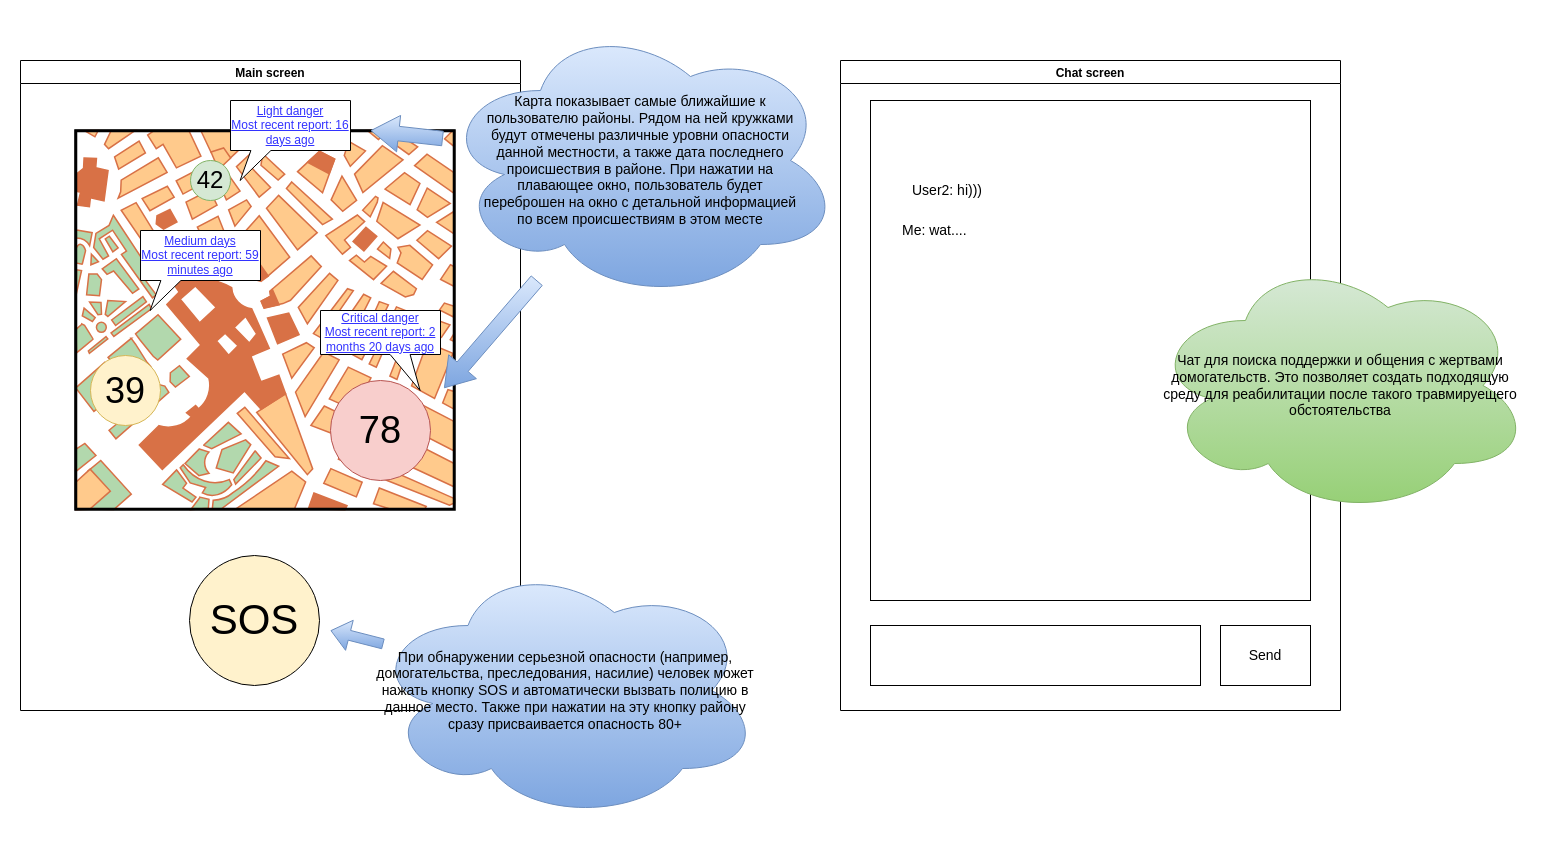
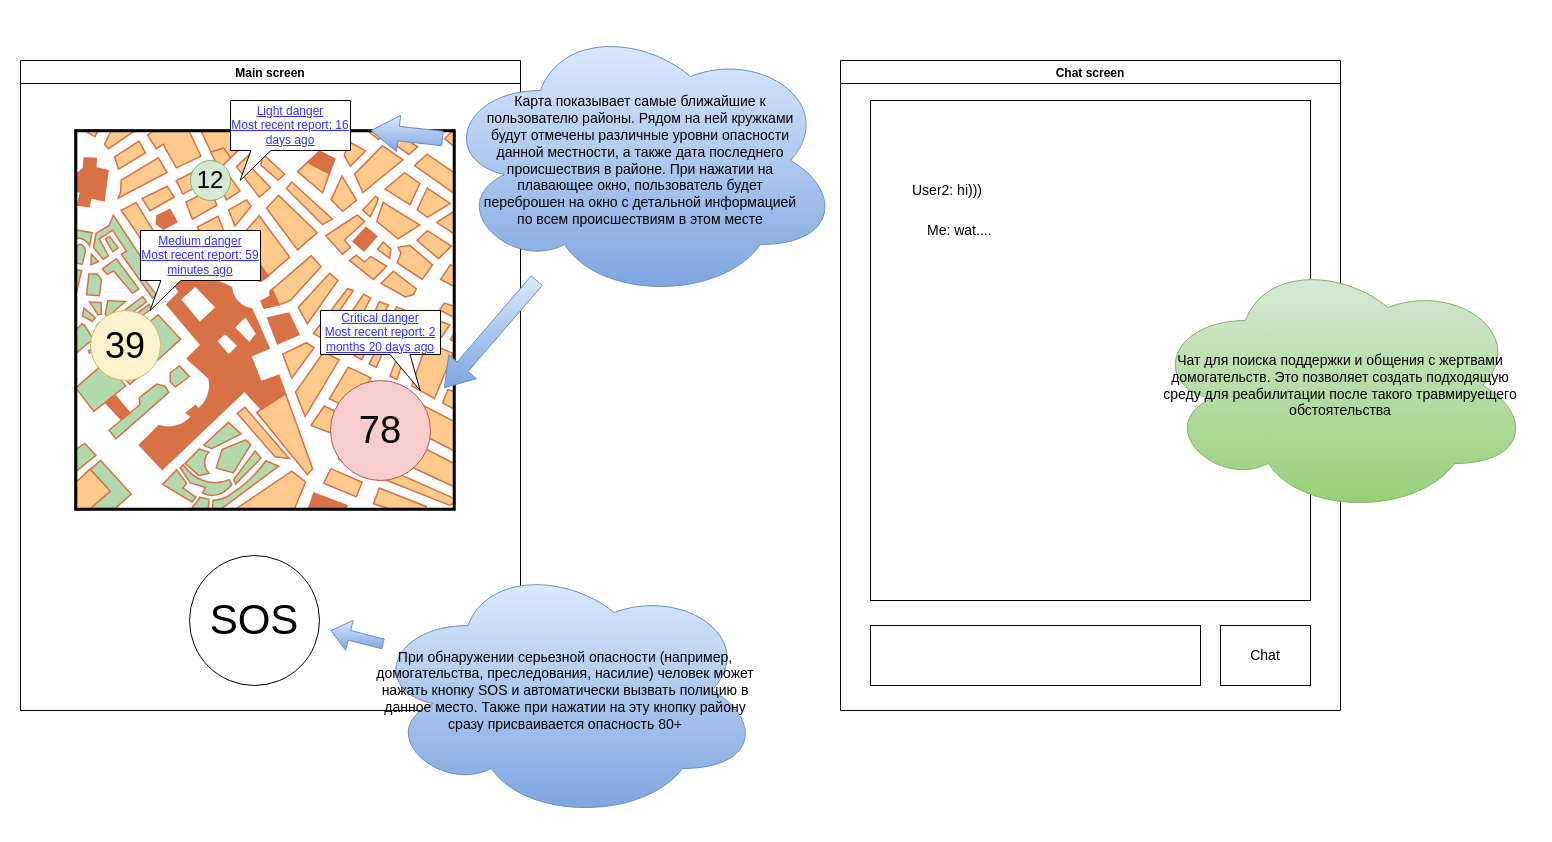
(211, 181) -> (211, 181)
(1056, 231) -> (1081, 231)
(201, 256) -> (201, 256)
(126, 391) -> (126, 346)
(255, 621) -> (255, 621)
(1266, 656) -> (1266, 656)
